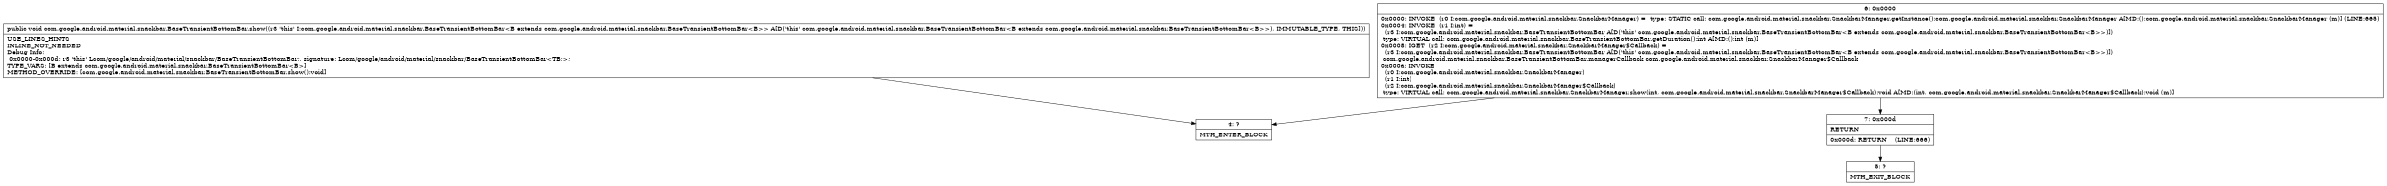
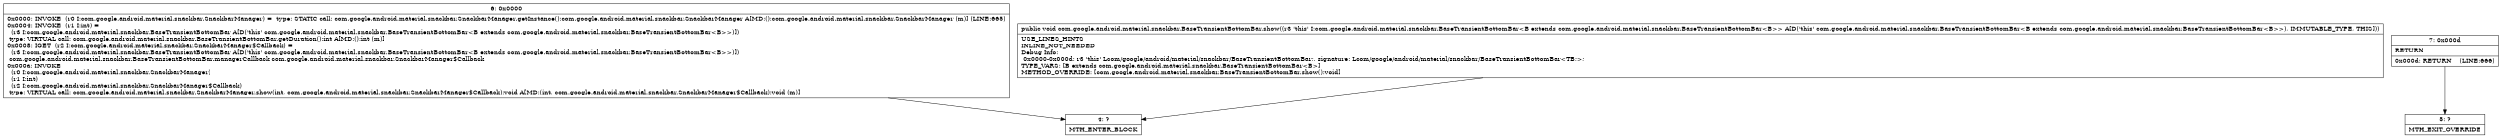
(1880, 104) -> none
(1880, 177) -> (2445, 130)
